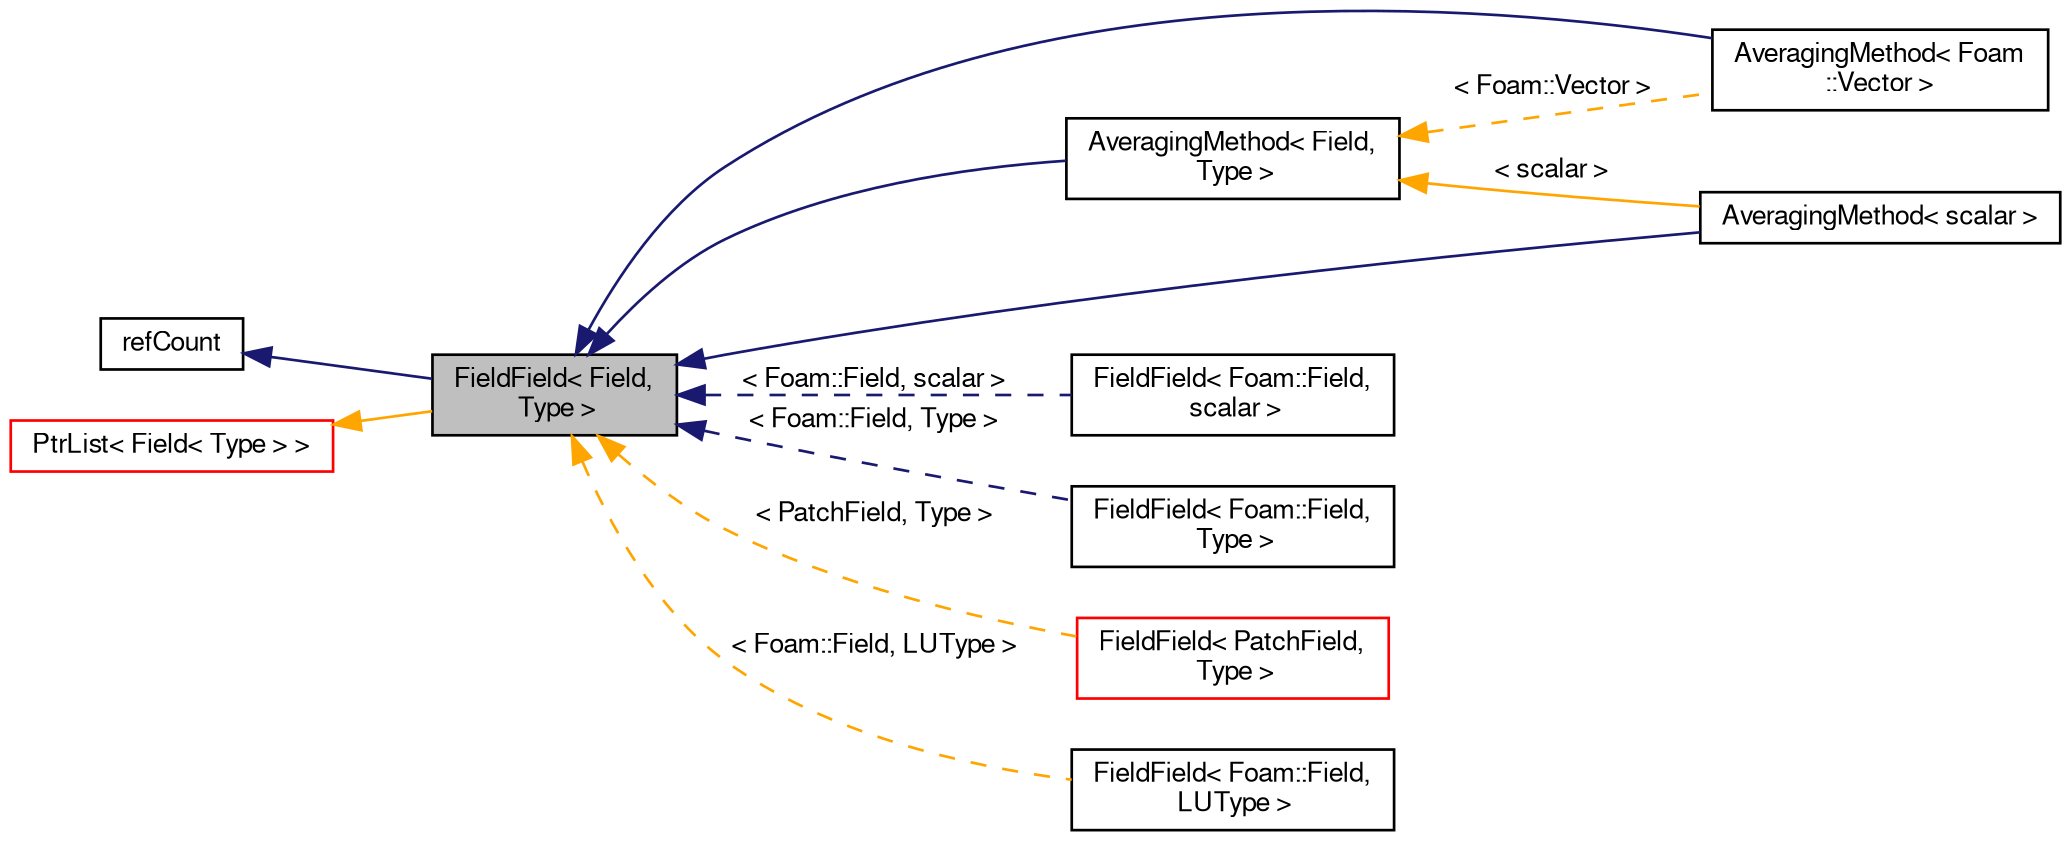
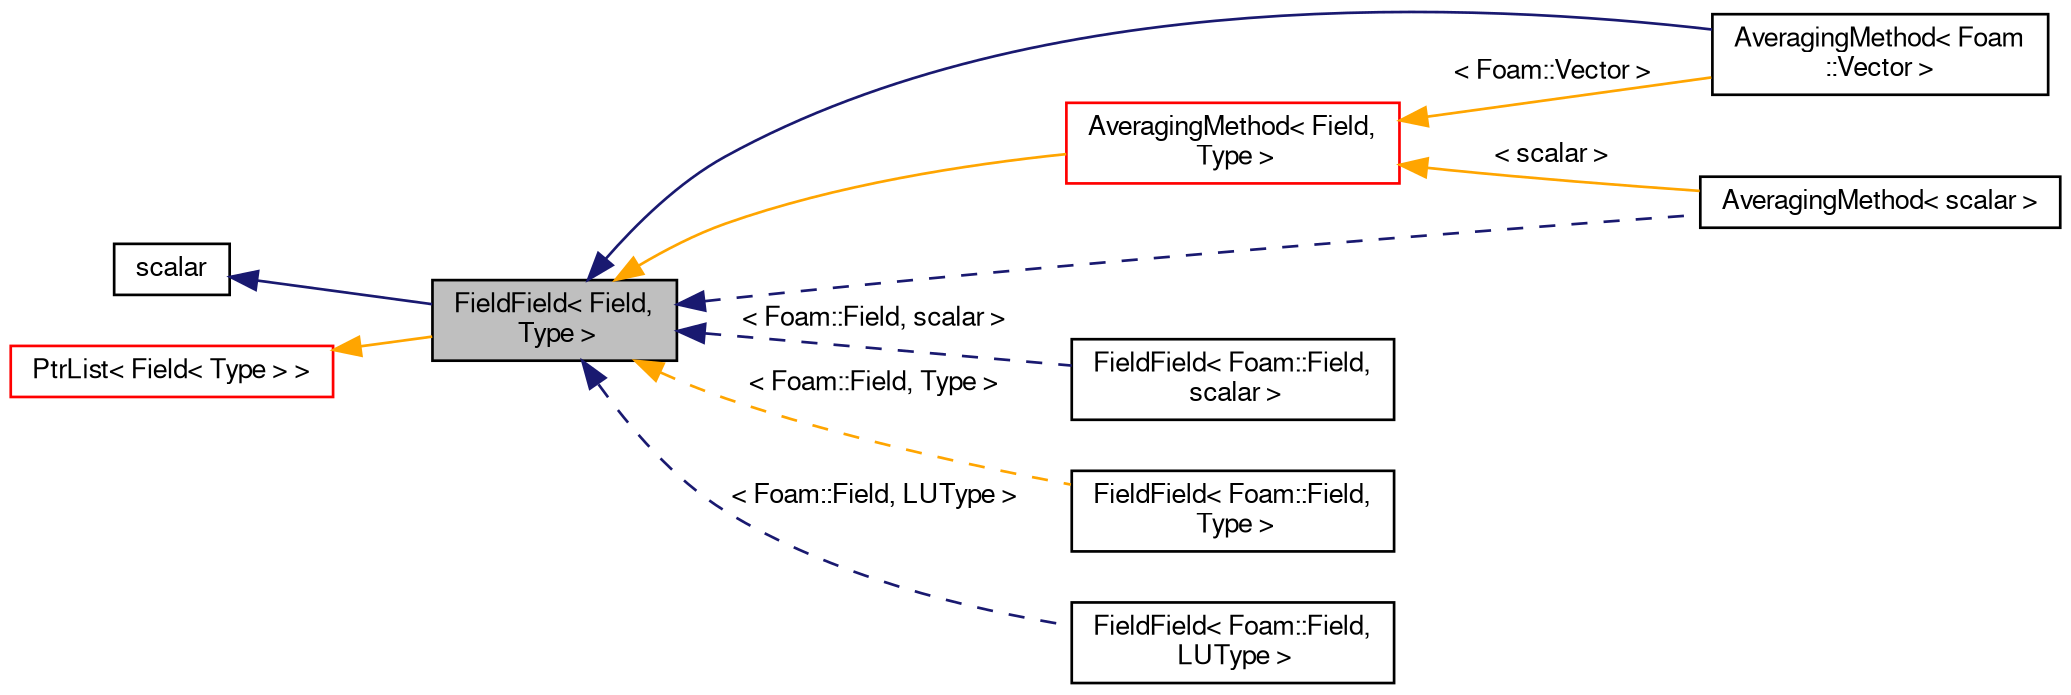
(1569, 113) -> (1569, 97)
(1233, 159) -> (1233, 143)
(818, 203) -> (847, 189)
(1200, 285) -> (1202, 254)
(172, 344) -> (172, 269)
(887, 467) -> (863, 439)
(1233, 658) -> none
(777, 693) -> (808, 554)
